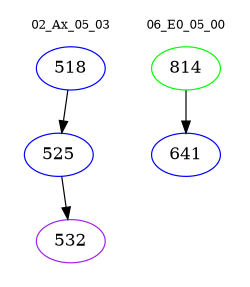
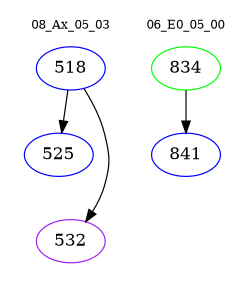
(71, 26) -> (71, 26)
(186, 68) -> (186, 68)
(186, 155) -> (186, 155)
(64, 192) -> (108, 149)
